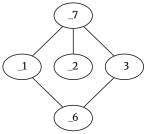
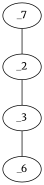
(99, 41) -> (22, 93)
(22, 67) -> none
